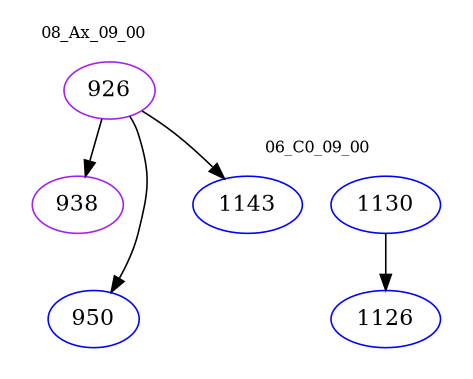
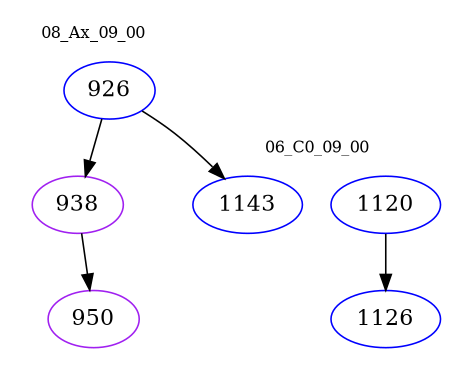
(110, 90) -> (110, 90)
(146, 198) -> (85, 254)
(386, 205) -> (386, 205)
(94, 319) -> (94, 319)
